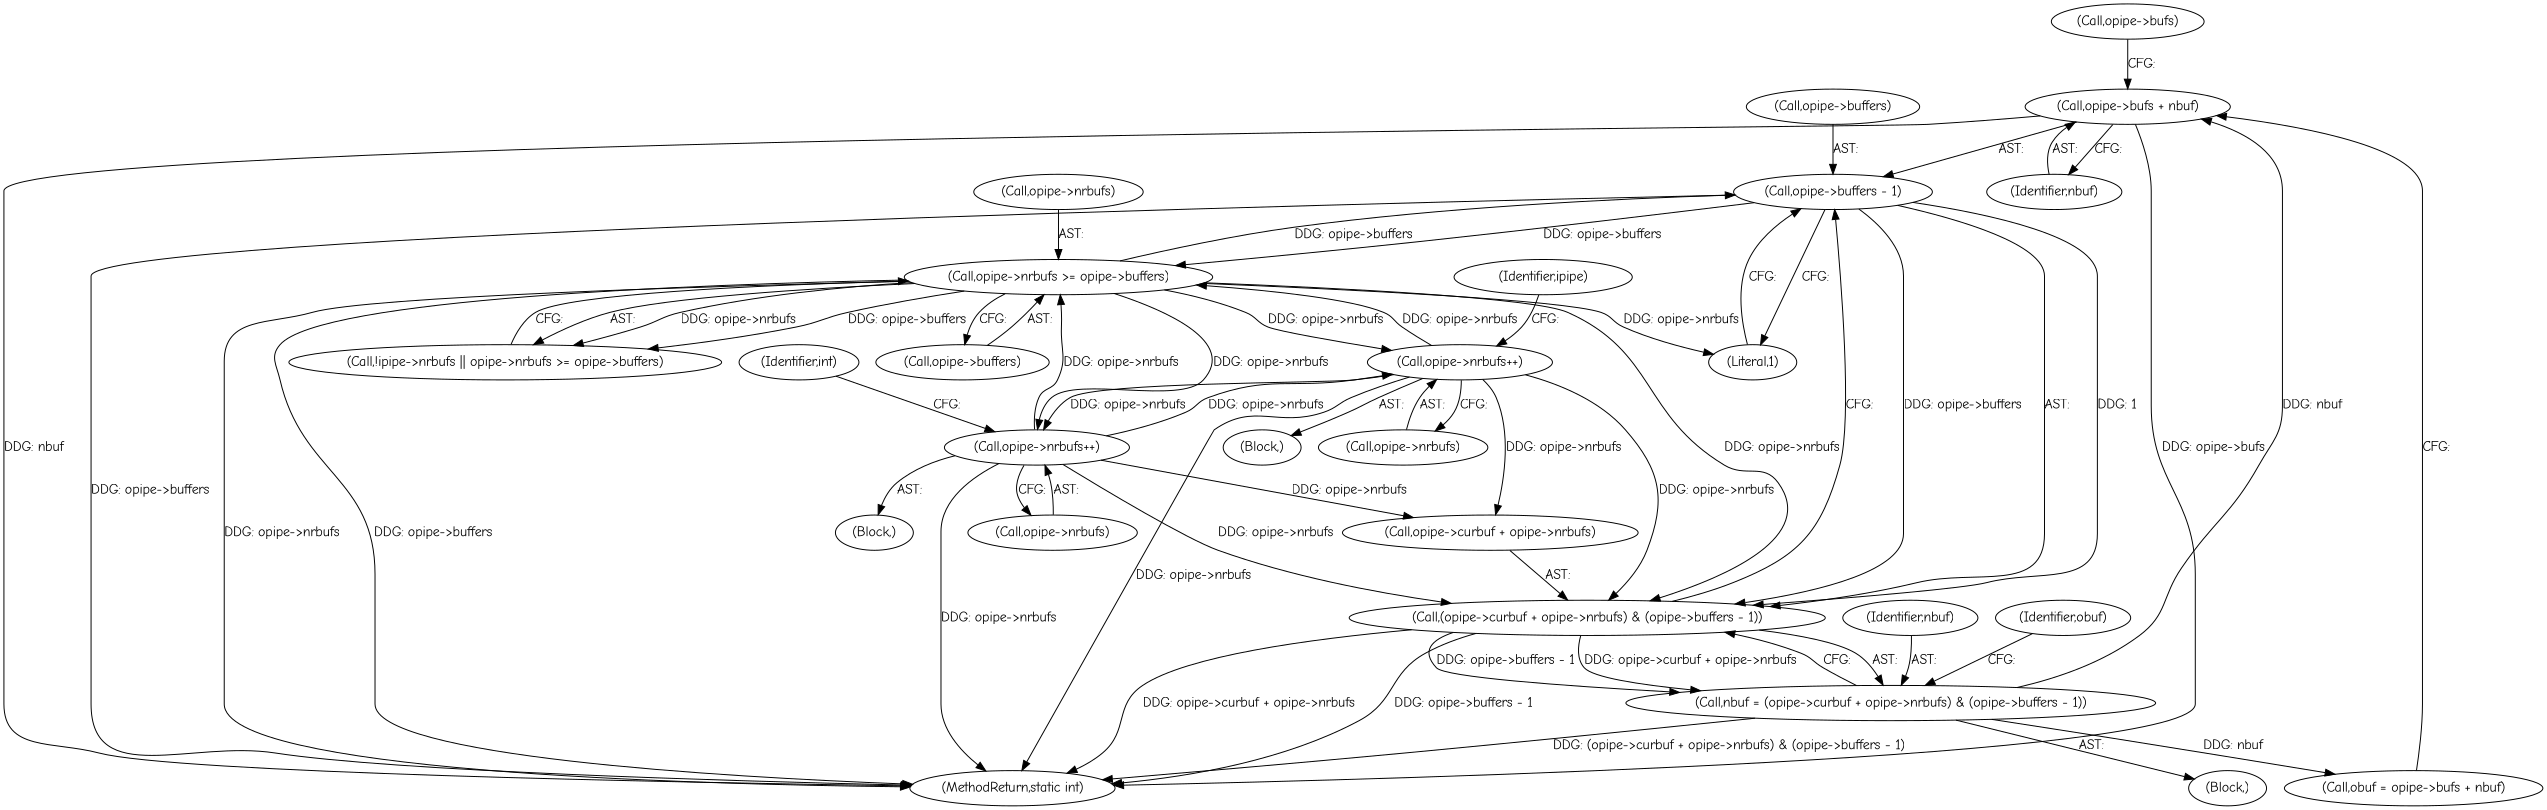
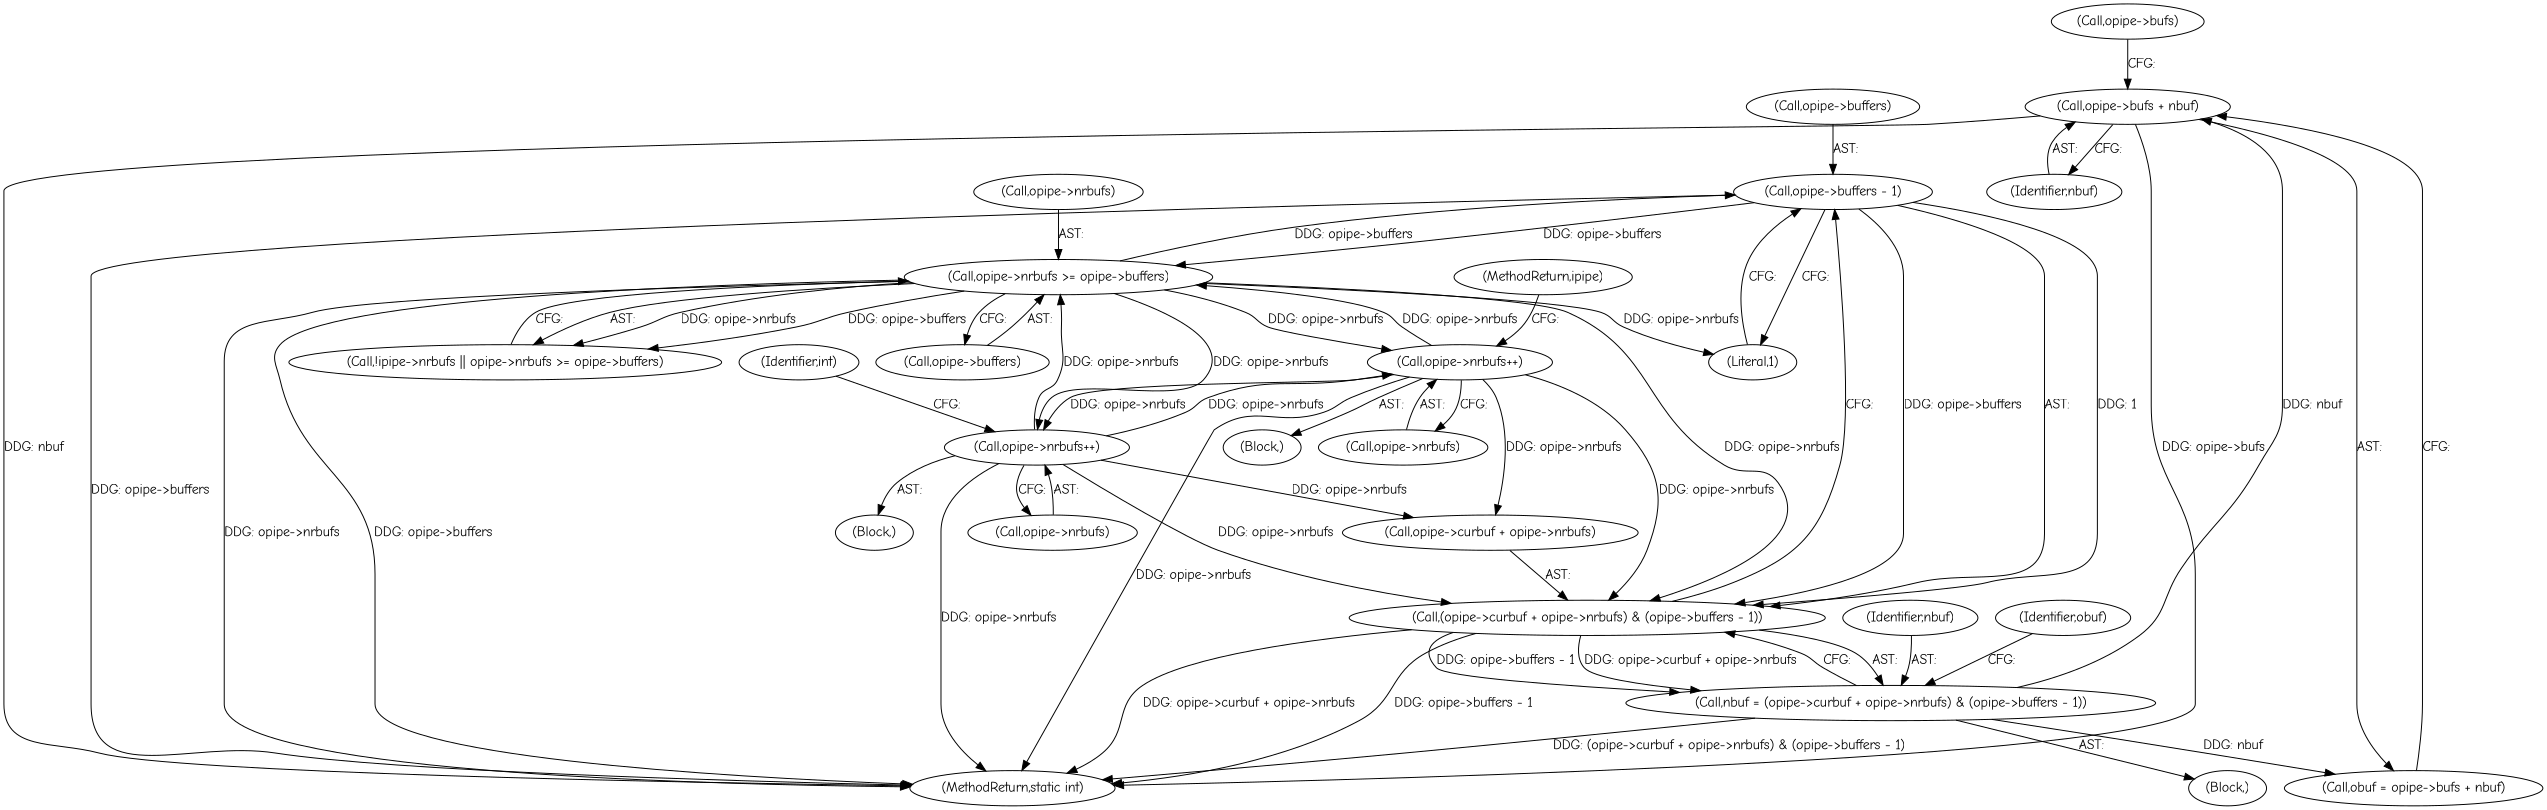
(1985, 148) -> (2357, 391)
(1543, 277) -> (1543, 277)
